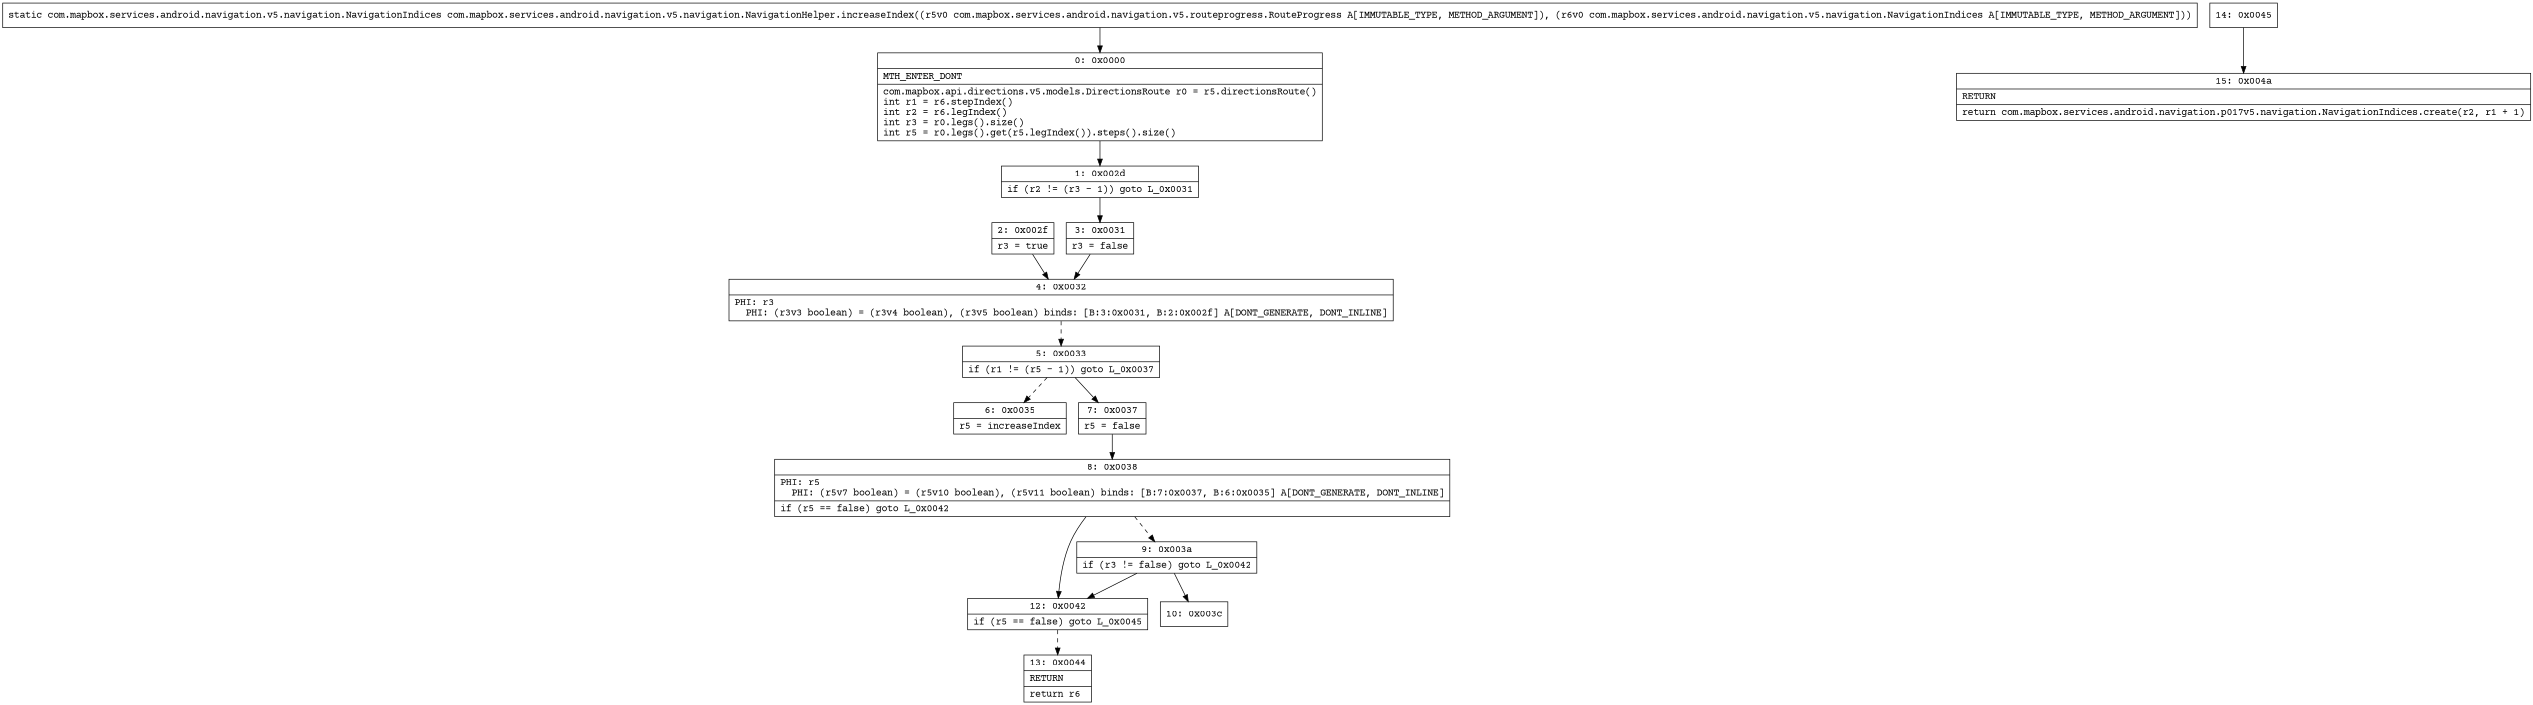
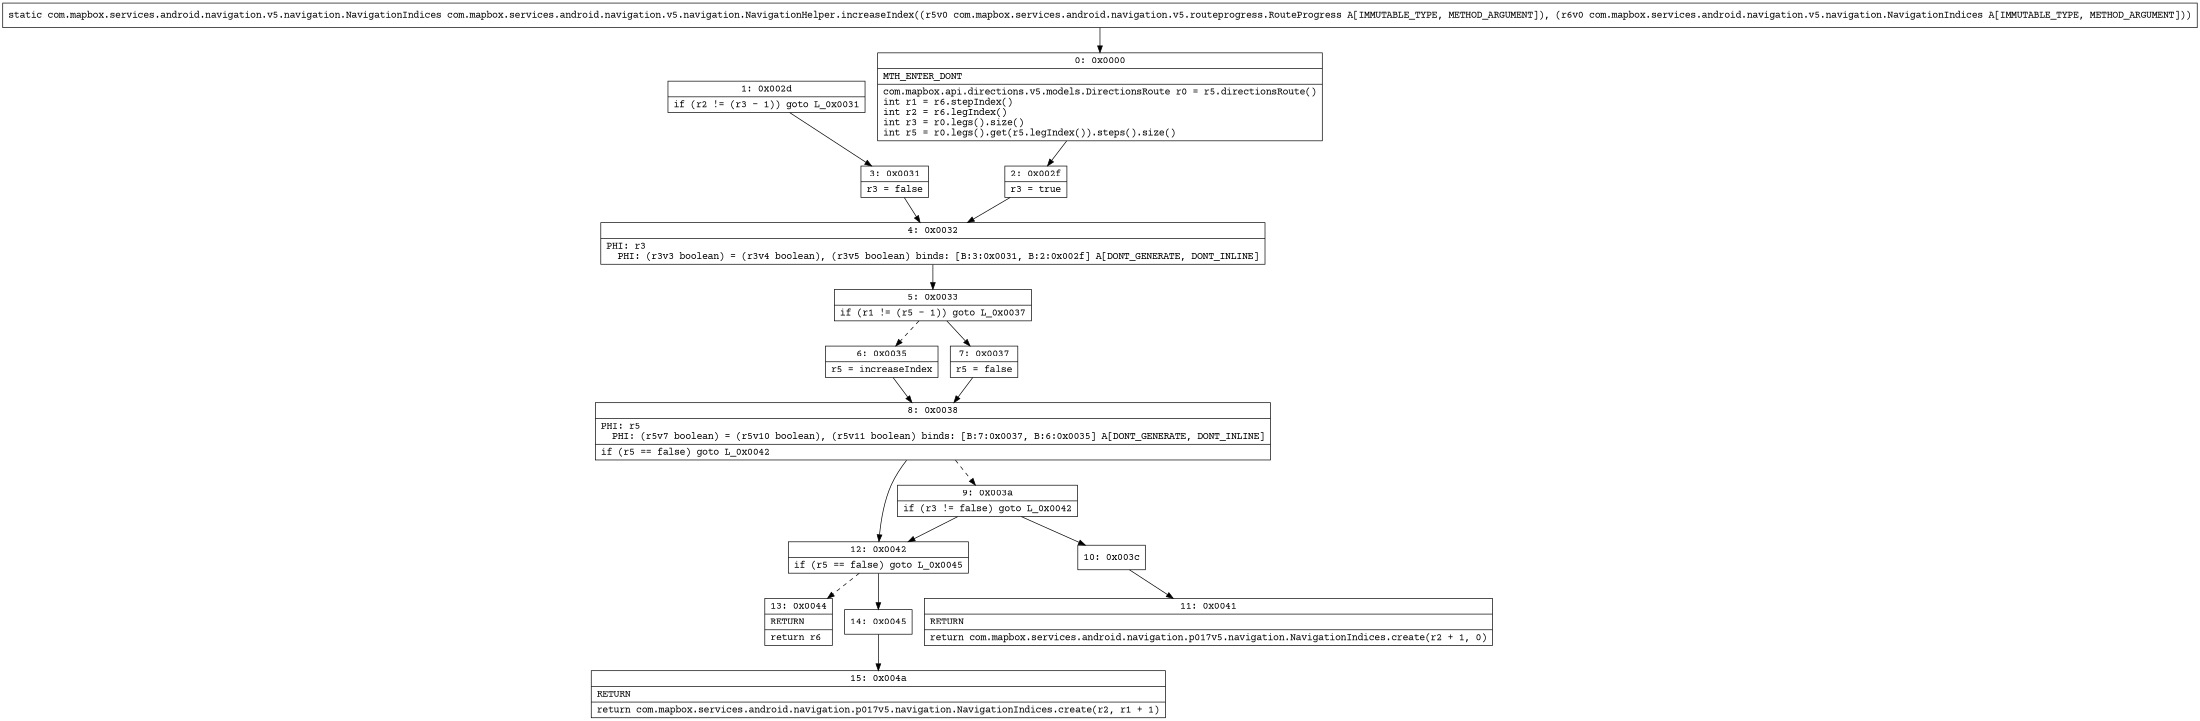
(1100, 150) -> (1059, 151)
(1061, 330) -> (933, 274)
none -> (900, 387)
none -> (878, 588)
none -> (1208, 622)
